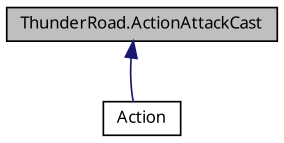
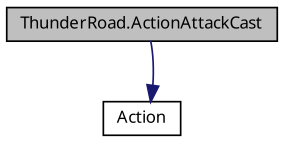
(131, 80) -> (153, 63)
